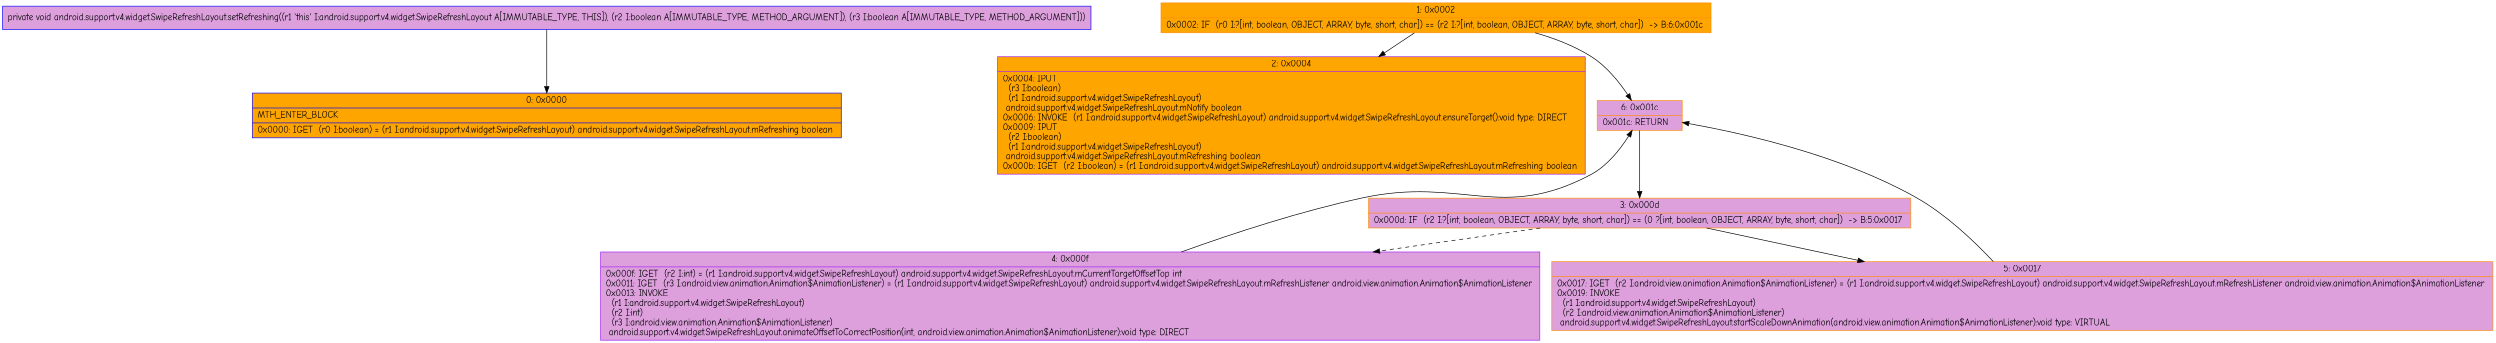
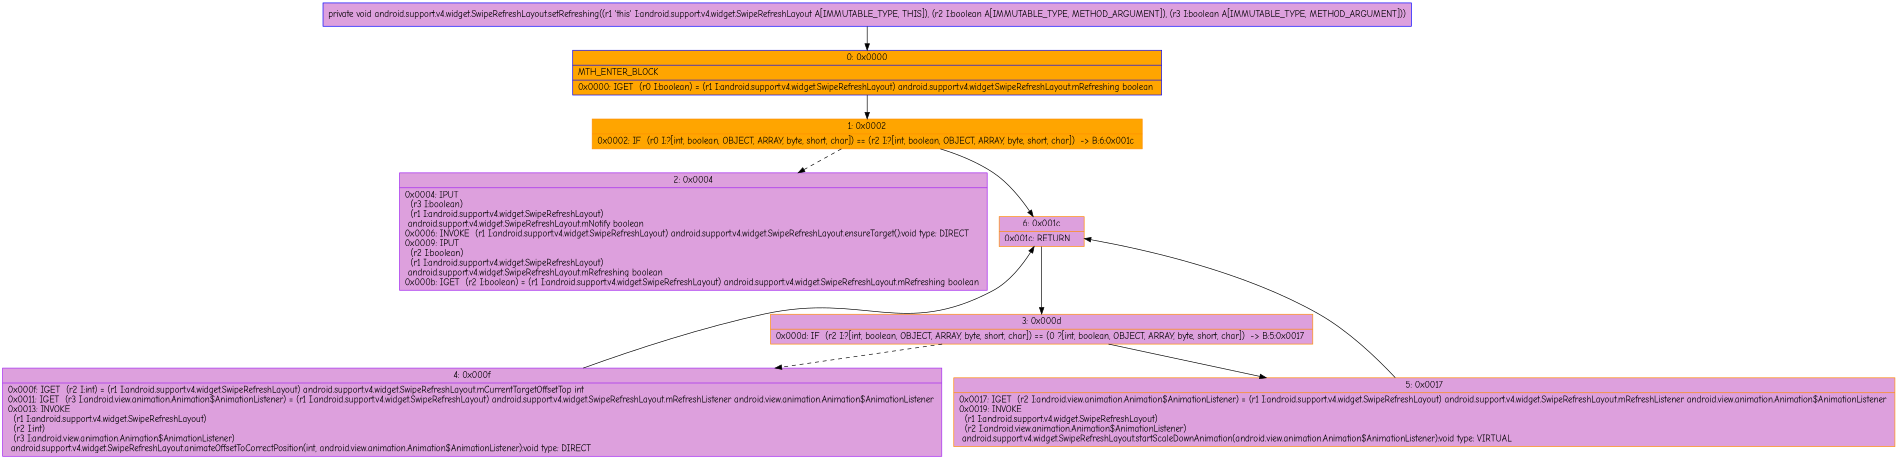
(1399, 43) -> (823, 159)
none -> (867, 104)
(1291, 115) -> (693, 232)
